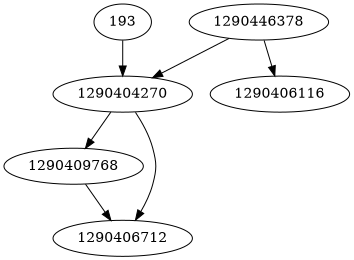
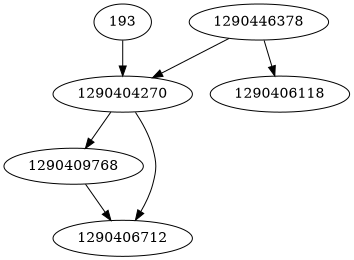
(280, 94) -> (280, 94)
